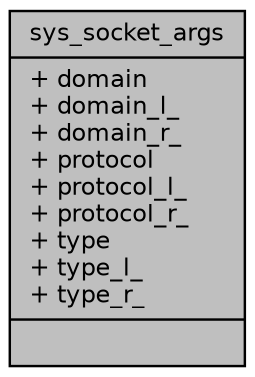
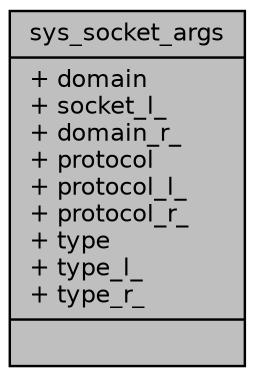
(105, 107) -> (99, 107)
